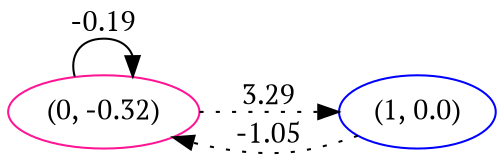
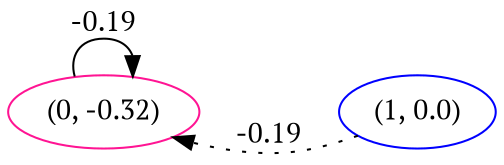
(259, 112) -> none
(269, 135) -> (269, 135)
